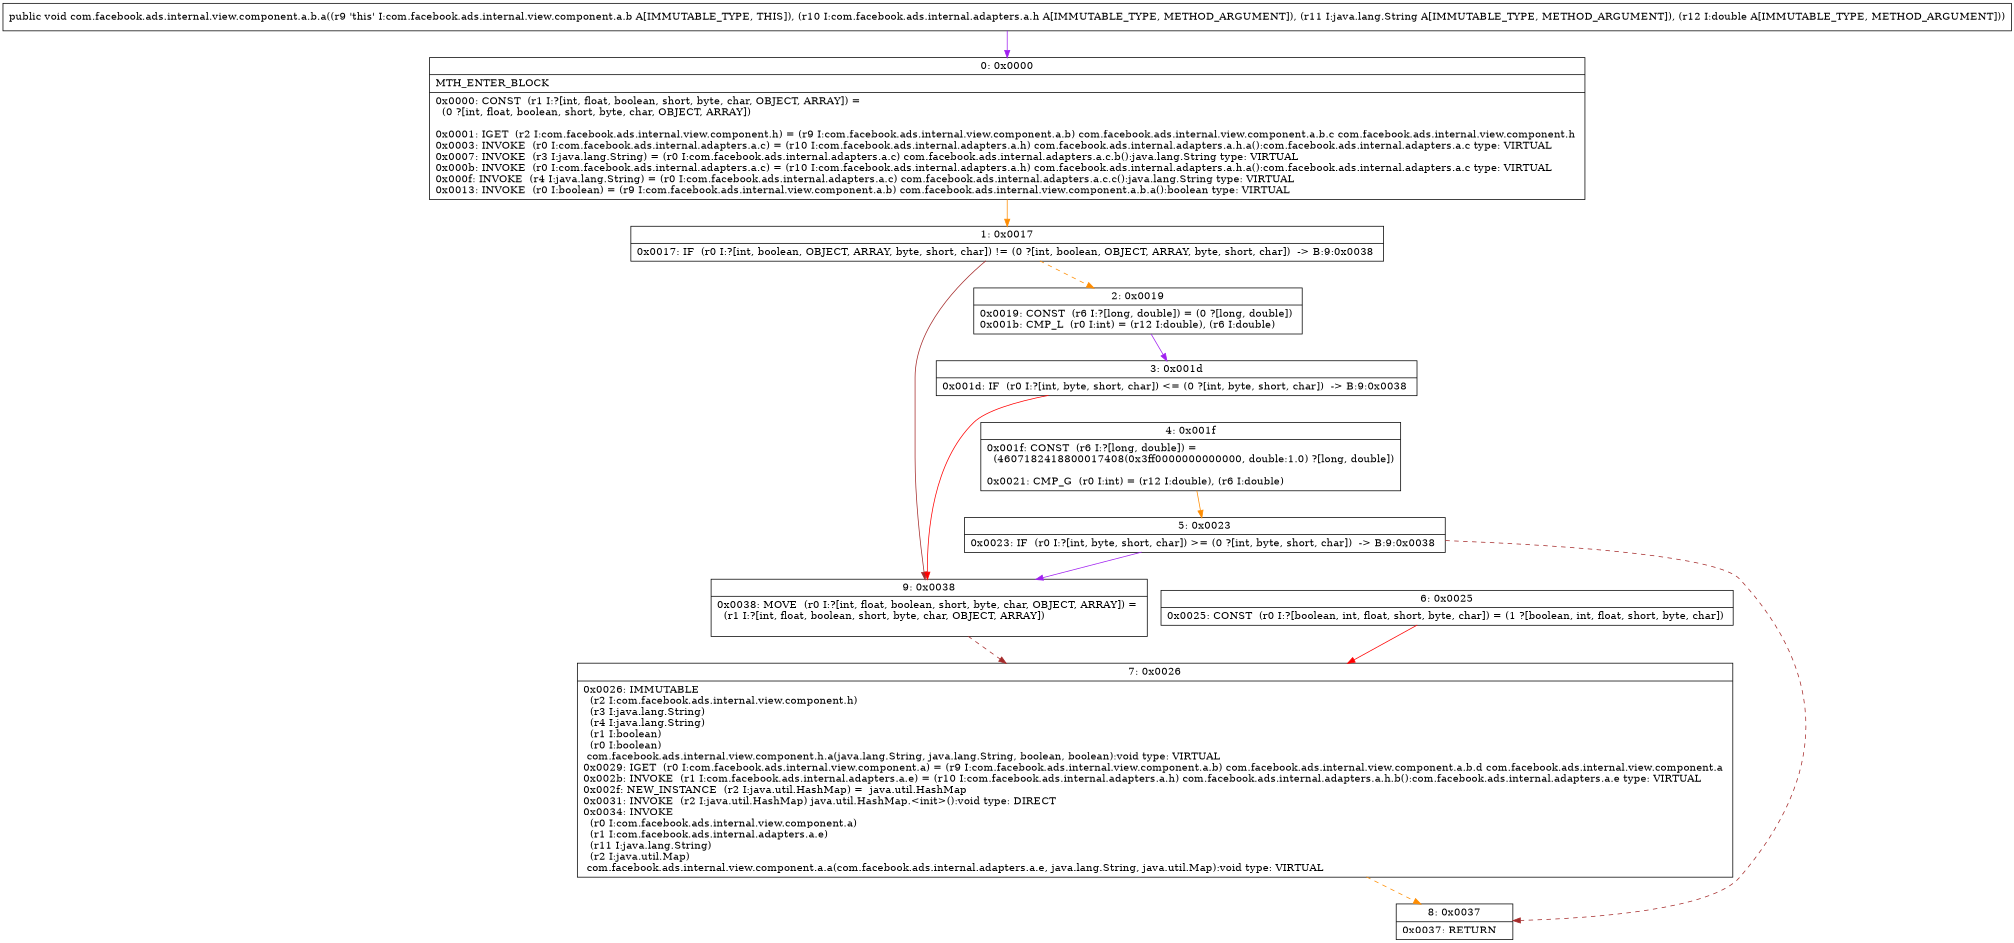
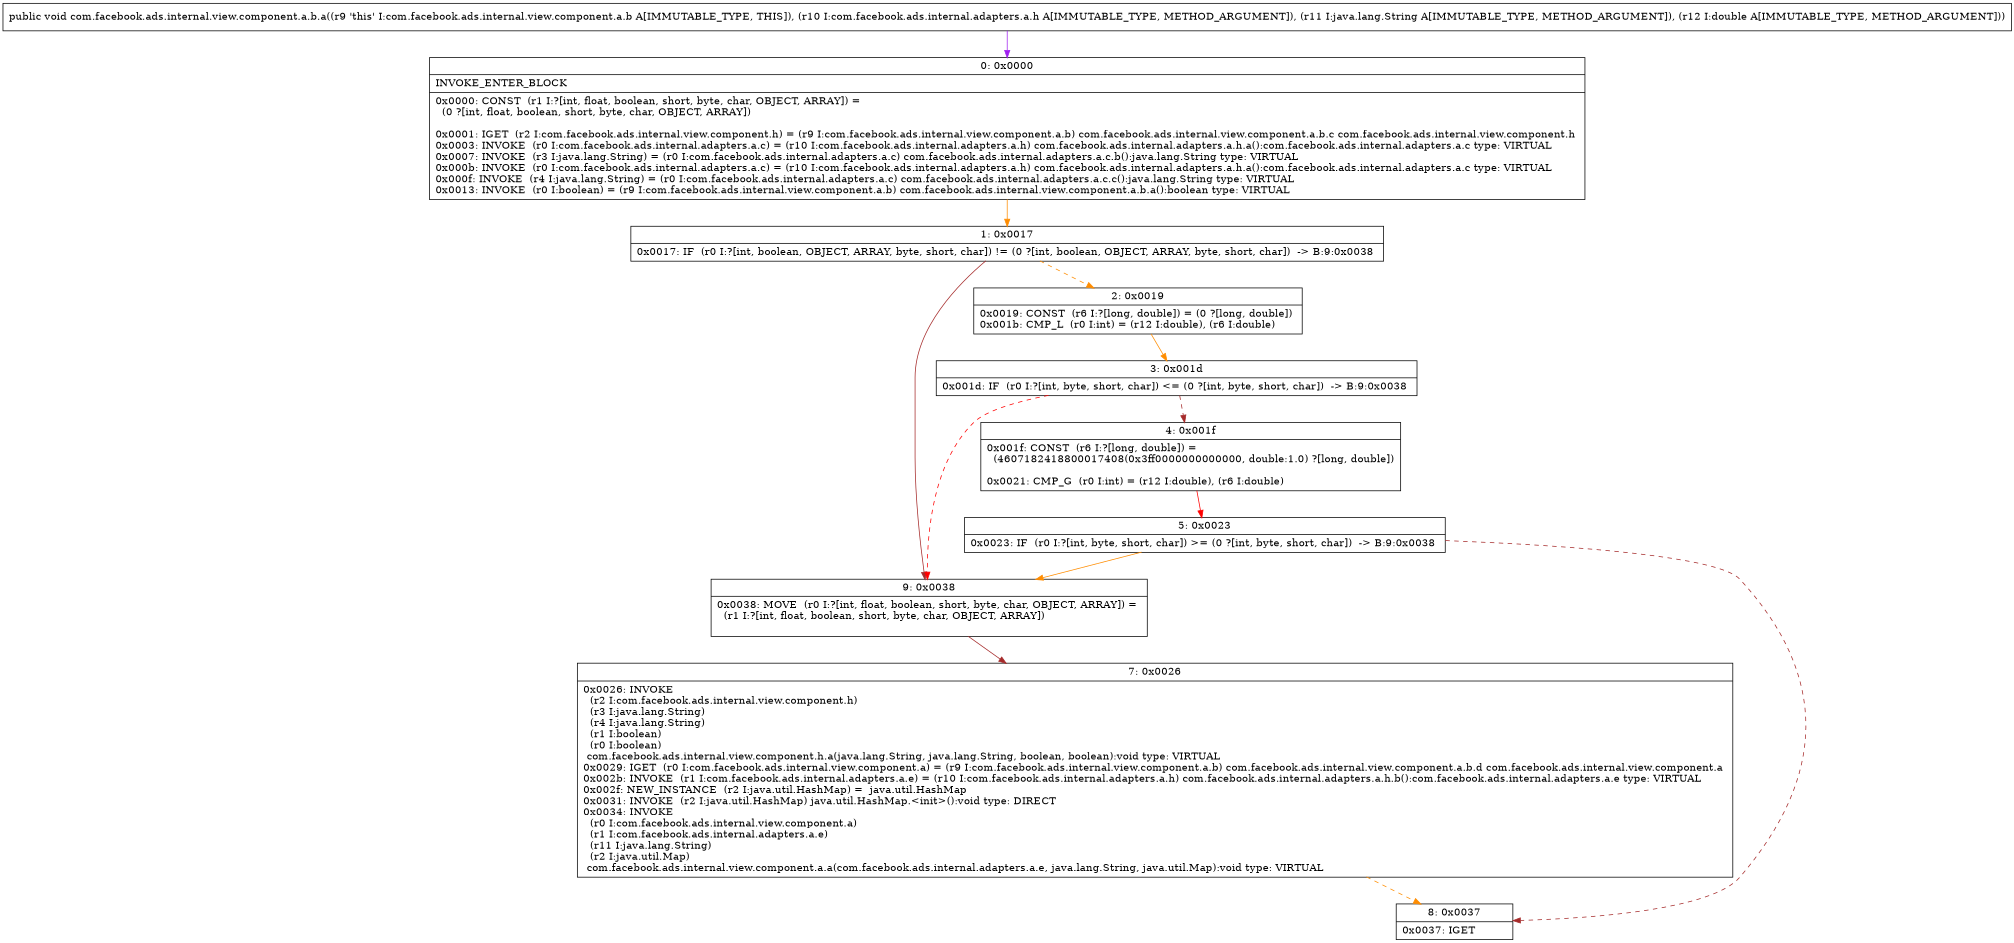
(493, 83) -> (502, 83)
(1157, 344) -> (1157, 344)
none -> (1181, 405)
(950, 455) -> (950, 455)
(1199, 501) -> (1199, 501)
(1092, 565) -> (1092, 565)
(1447, 608) -> none
(984, 648) -> (984, 648)
(645, 690) -> (632, 690)
(1455, 930) -> (1444, 930)
